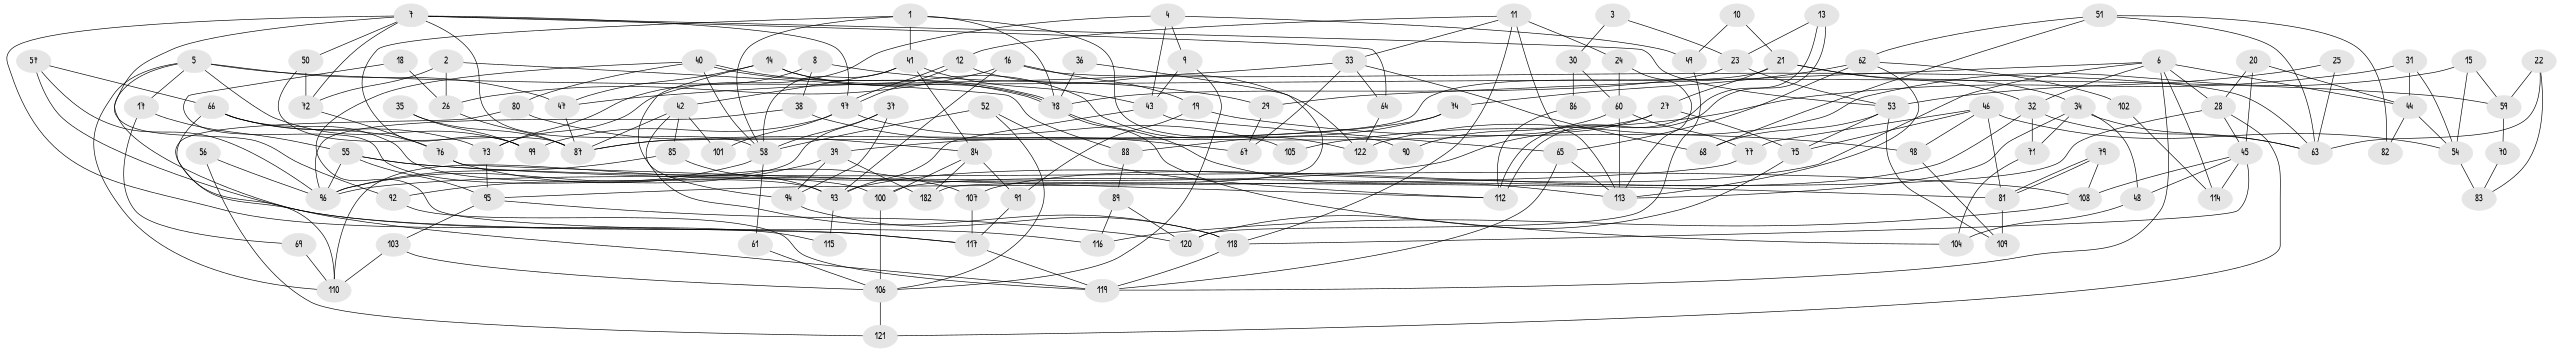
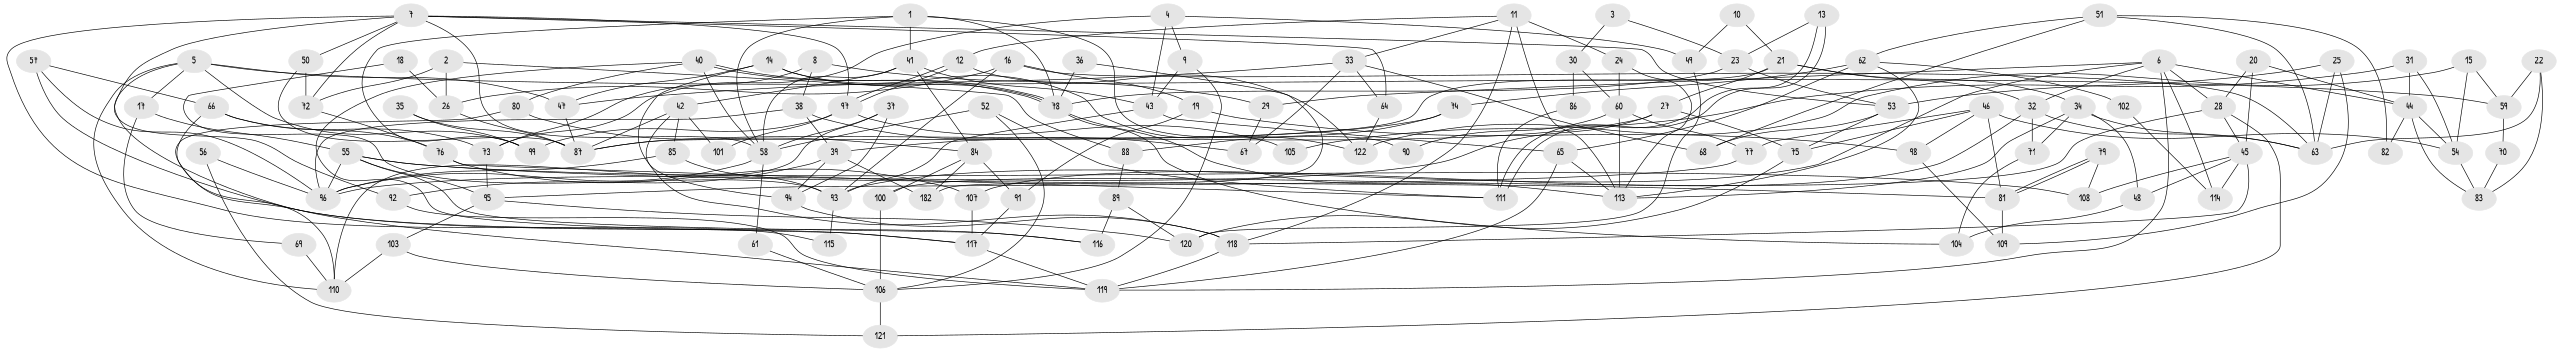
none -> (816, 129)
(400, 149) -> none
none -> (2430, 161)
(1912, 191) -> (2233, 216)
(1501, 199) -> (1501, 199)
(1639, 224) -> (713, 228)
